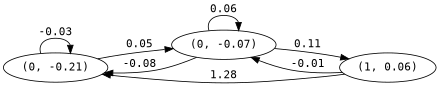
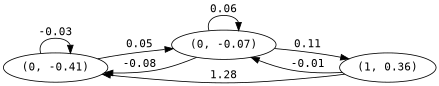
(56, 68) -> (56, 68)
(388, 68) -> (388, 68)
